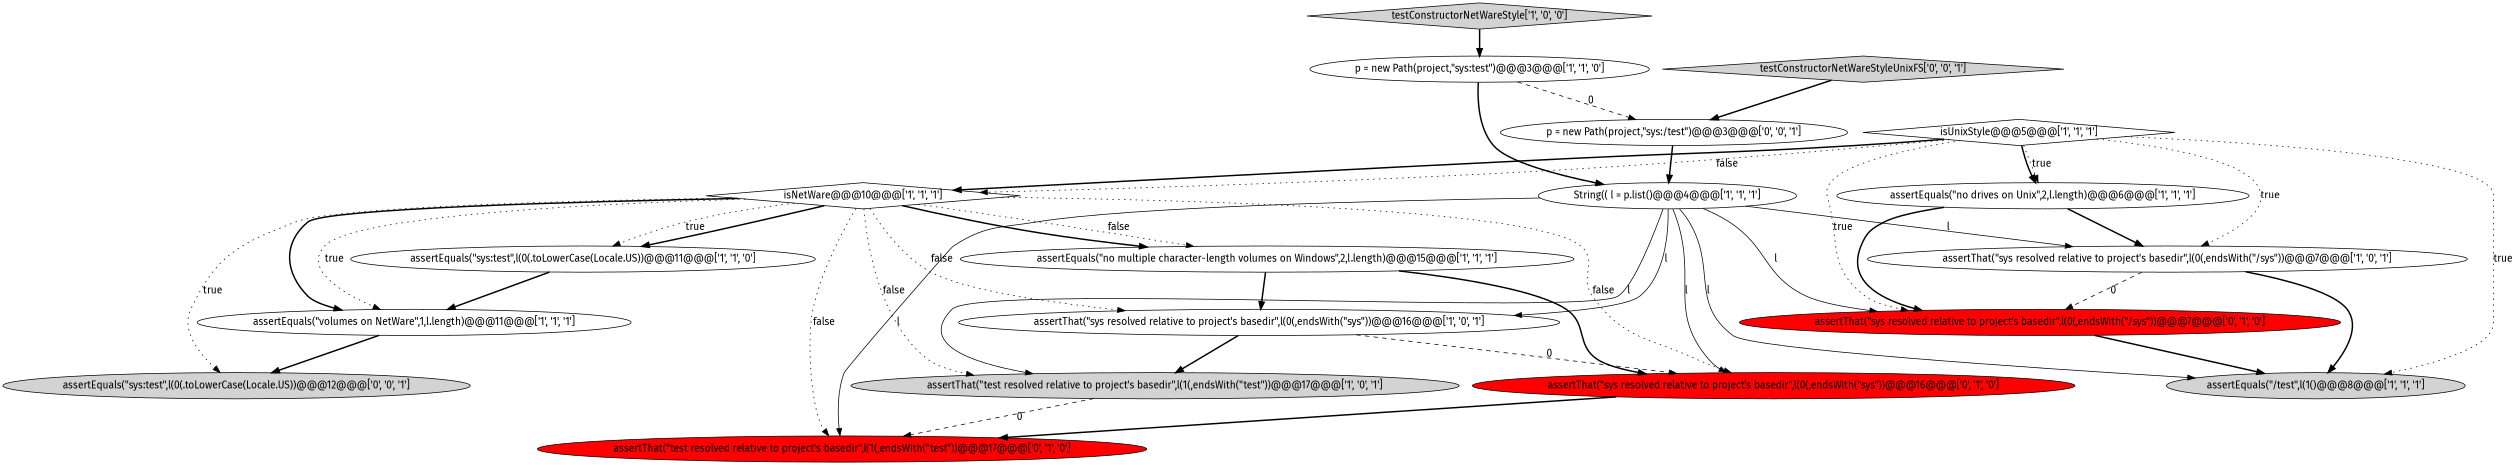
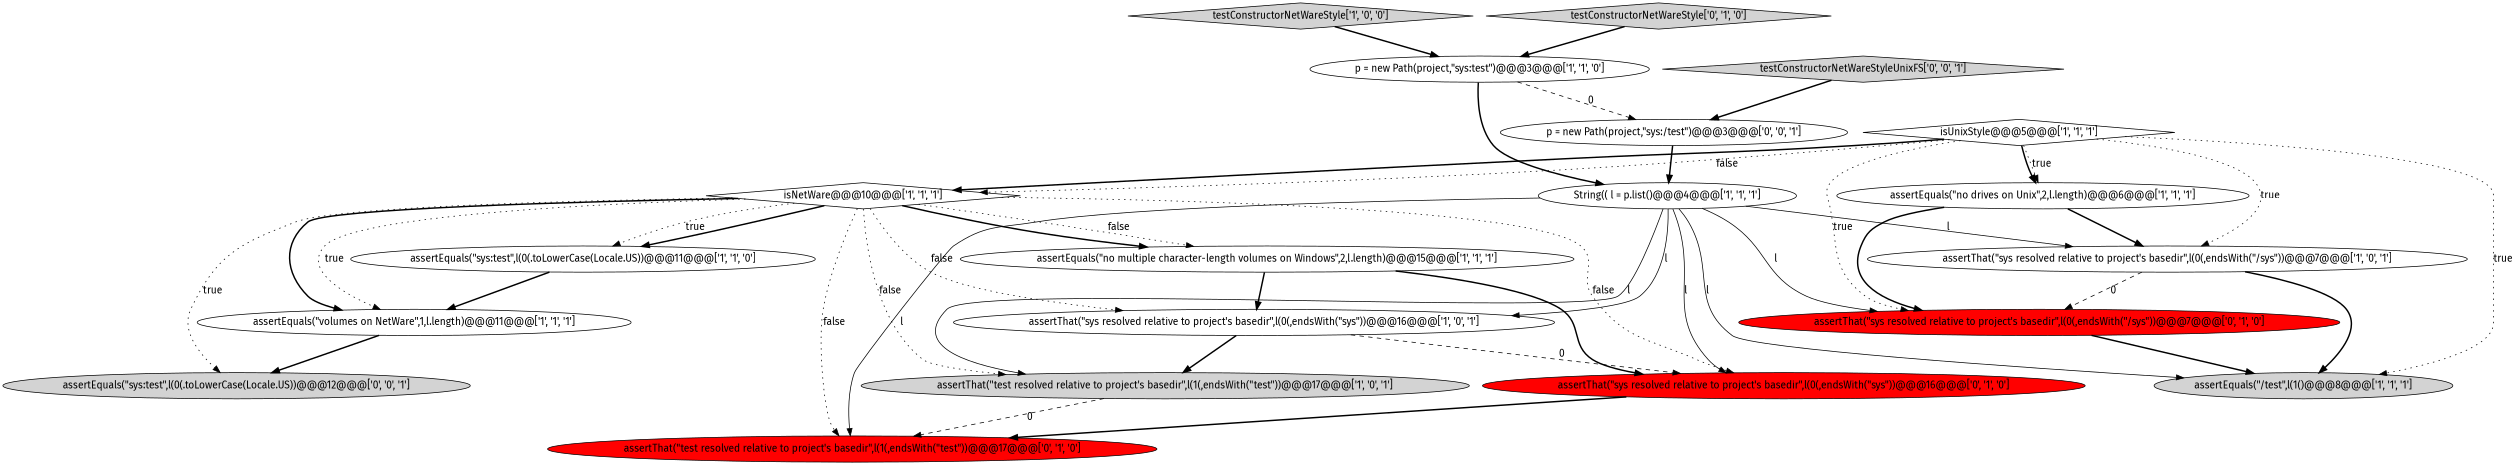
none -> (1659, 16)
